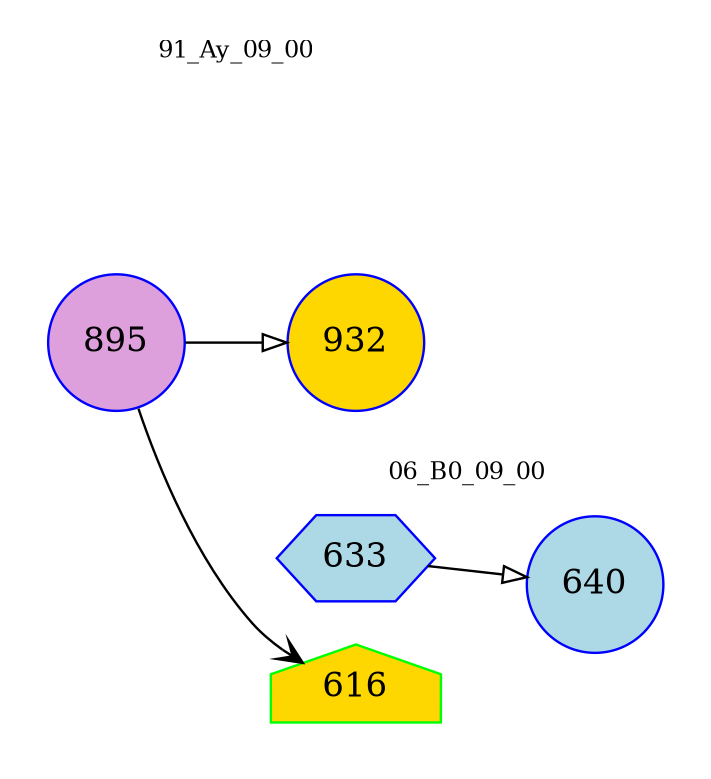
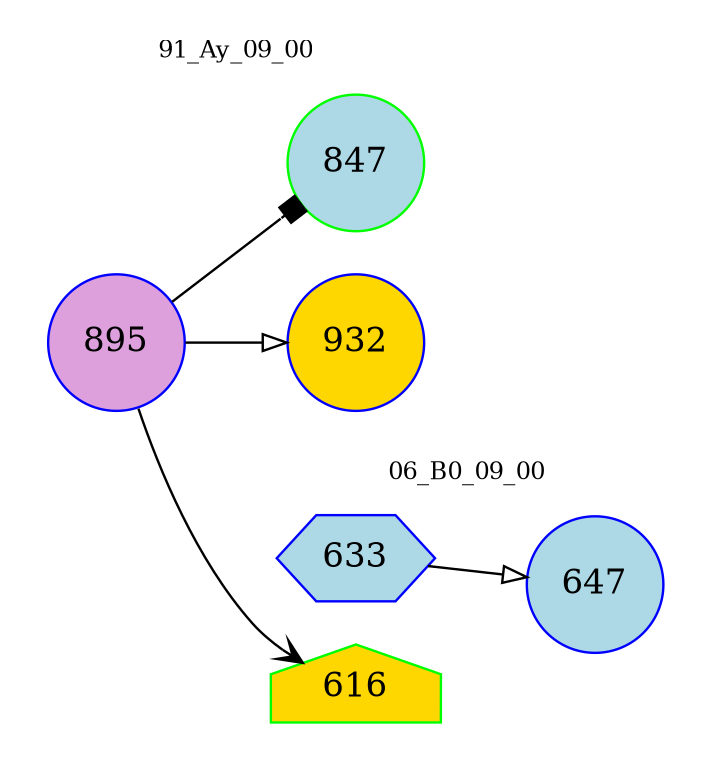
none -> (356, 163)
(595, 585) -> (595, 585)
